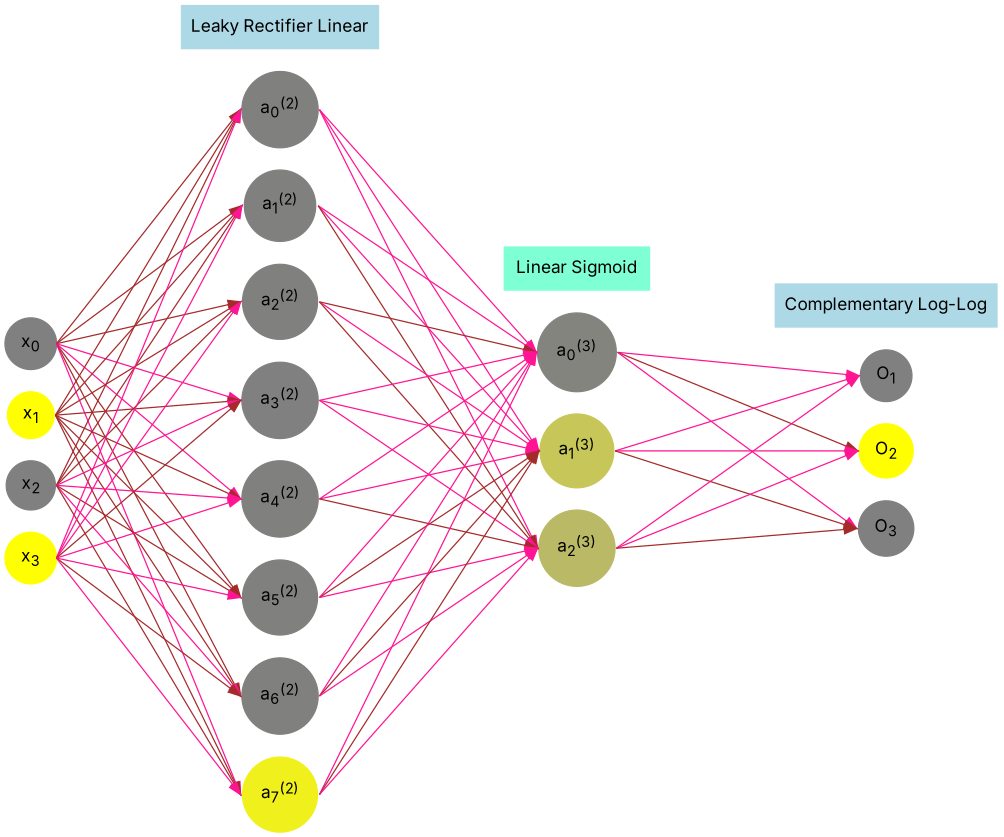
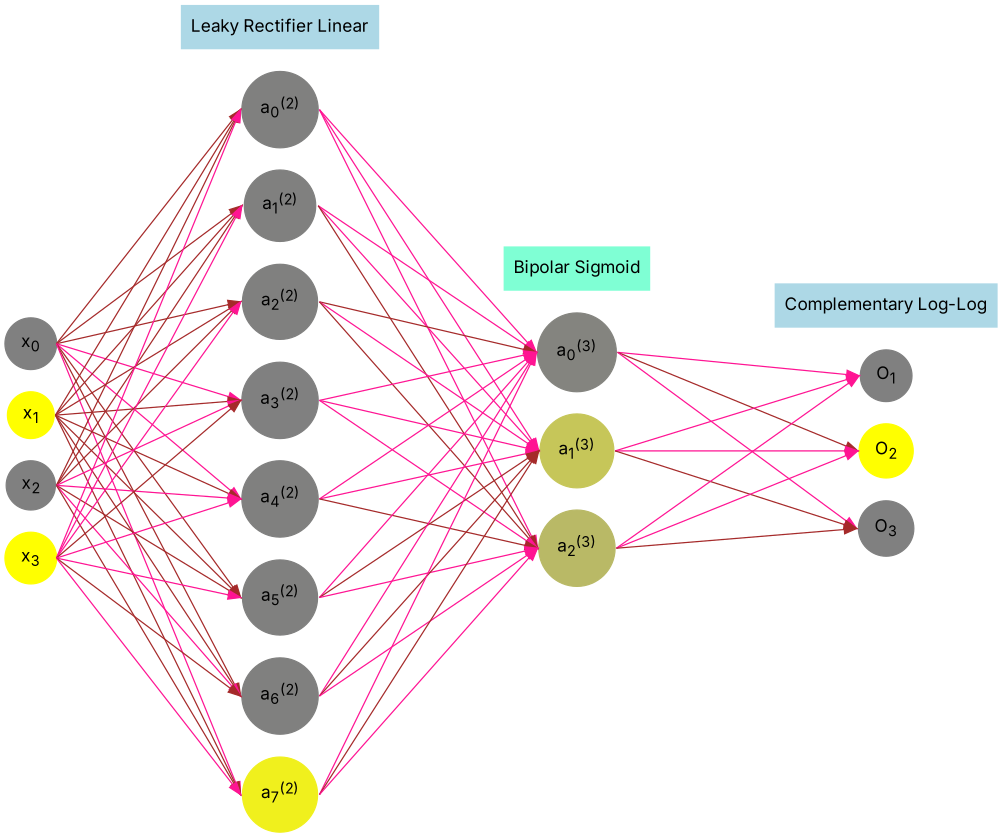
(577, 269) -> (577, 269)
